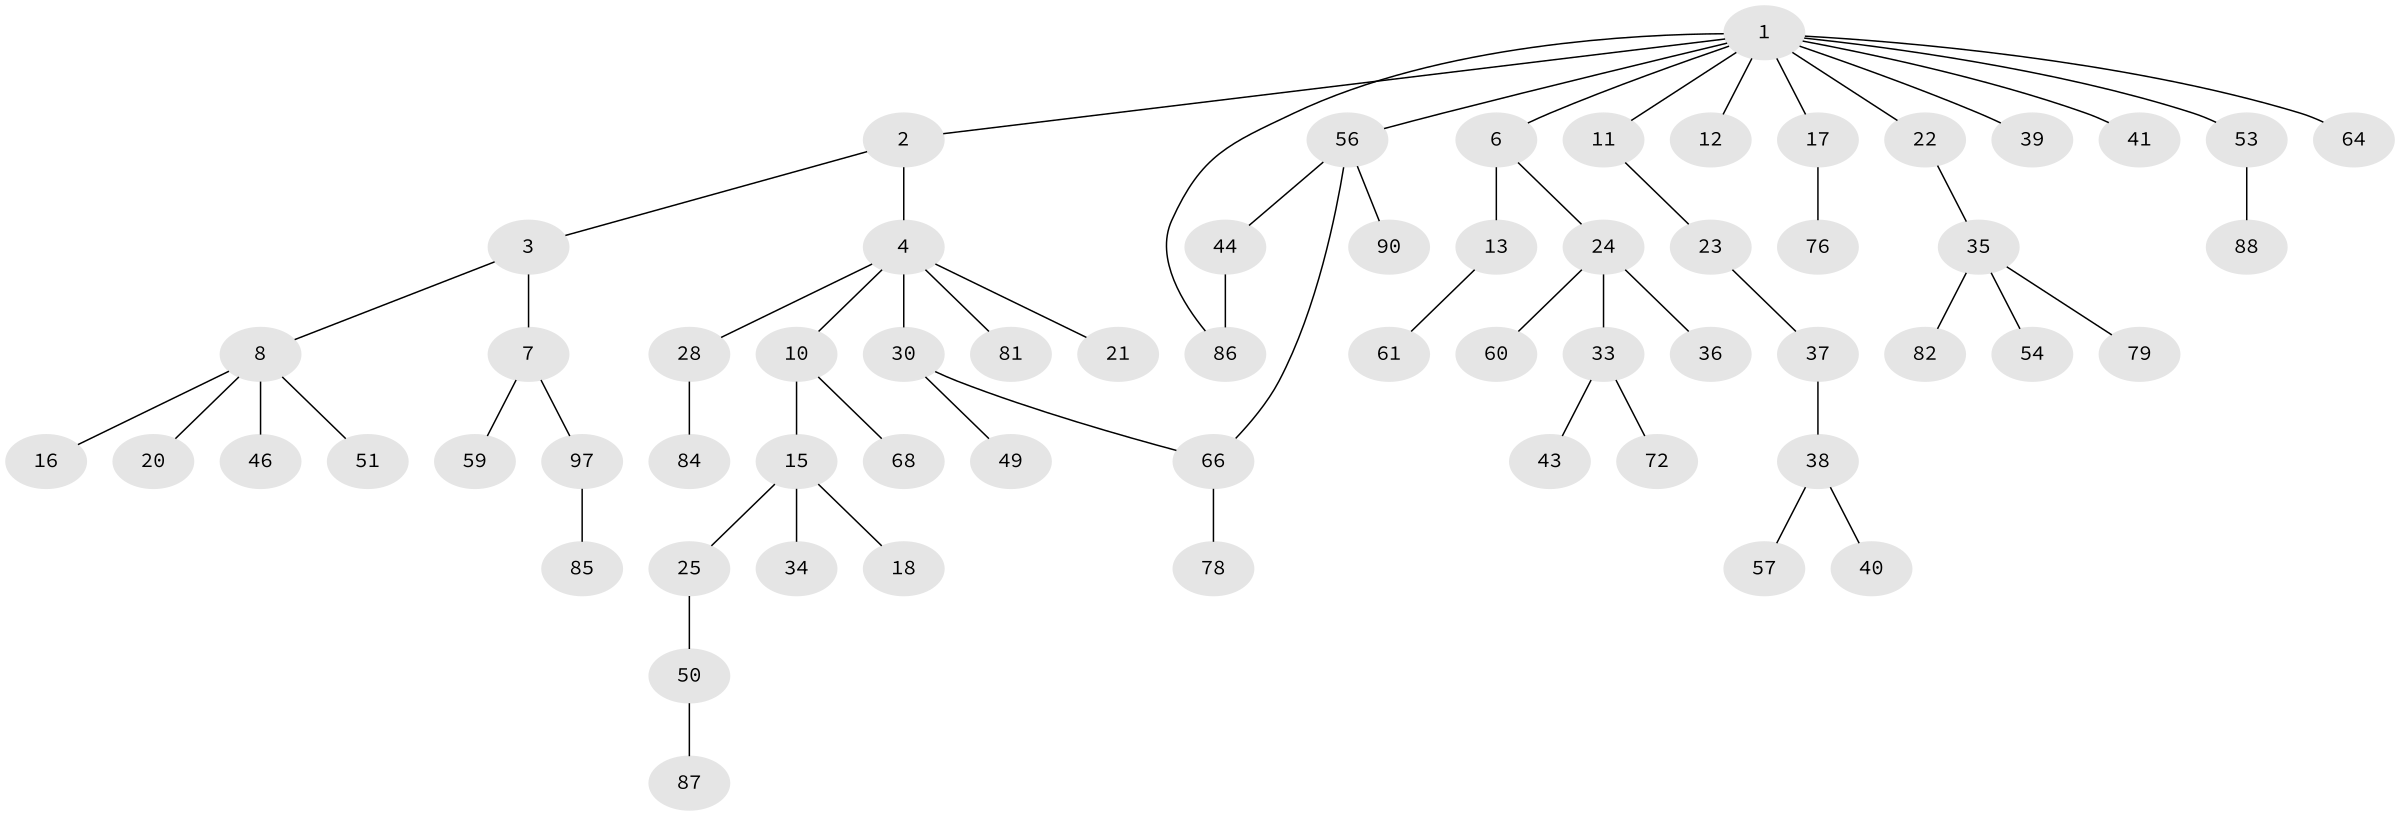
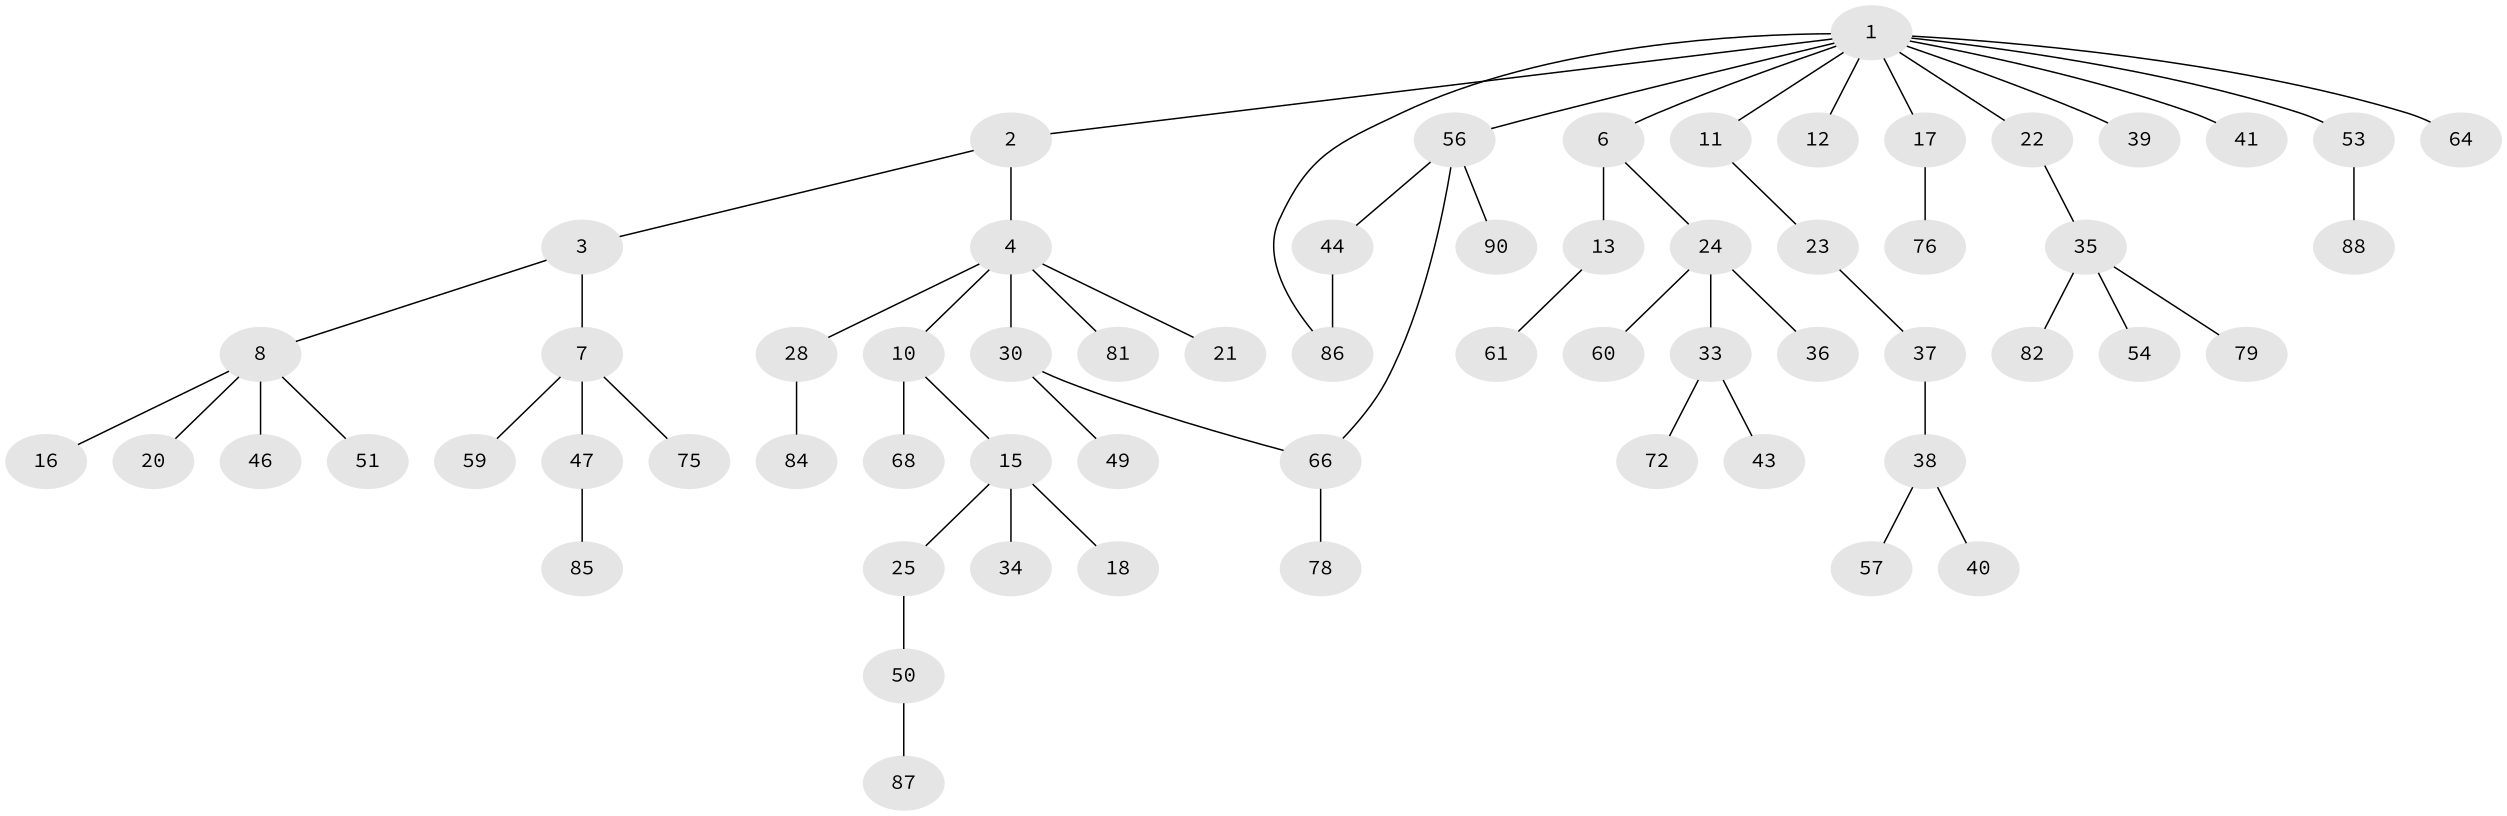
(582, 462) -> (582, 462)
none -> (689, 462)
